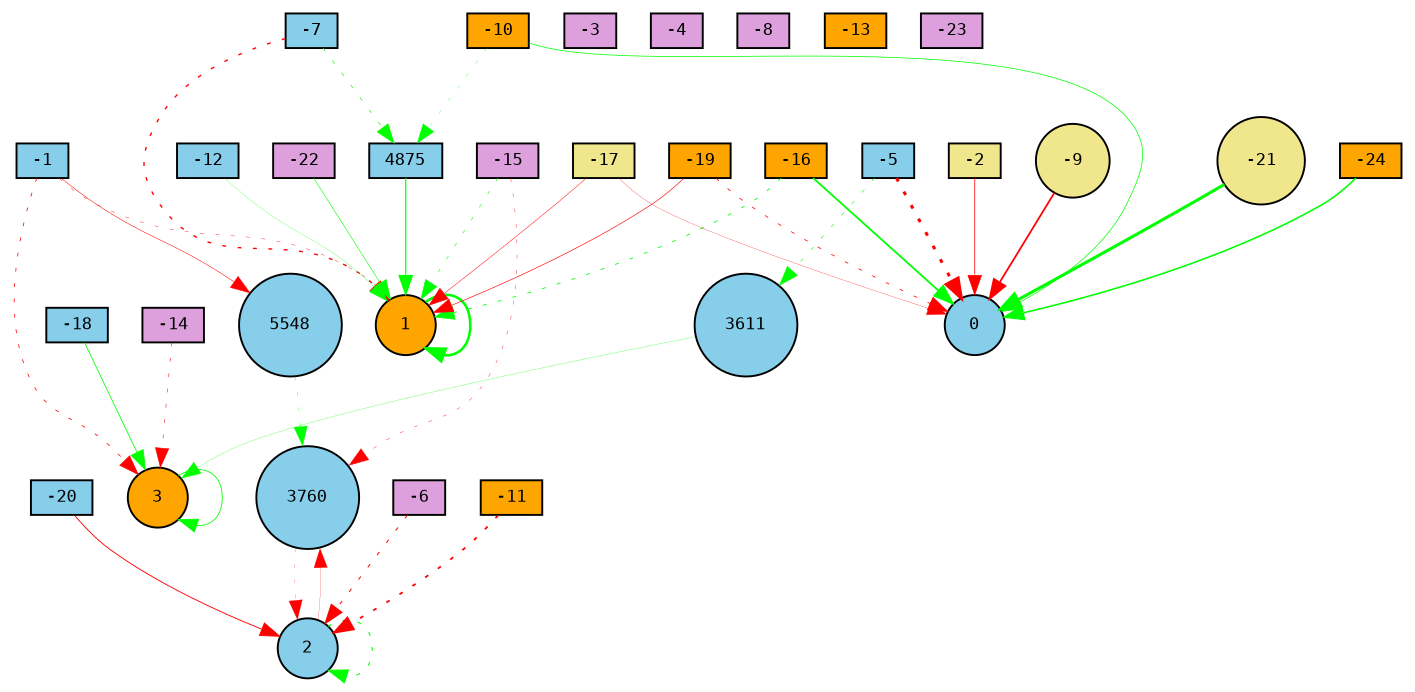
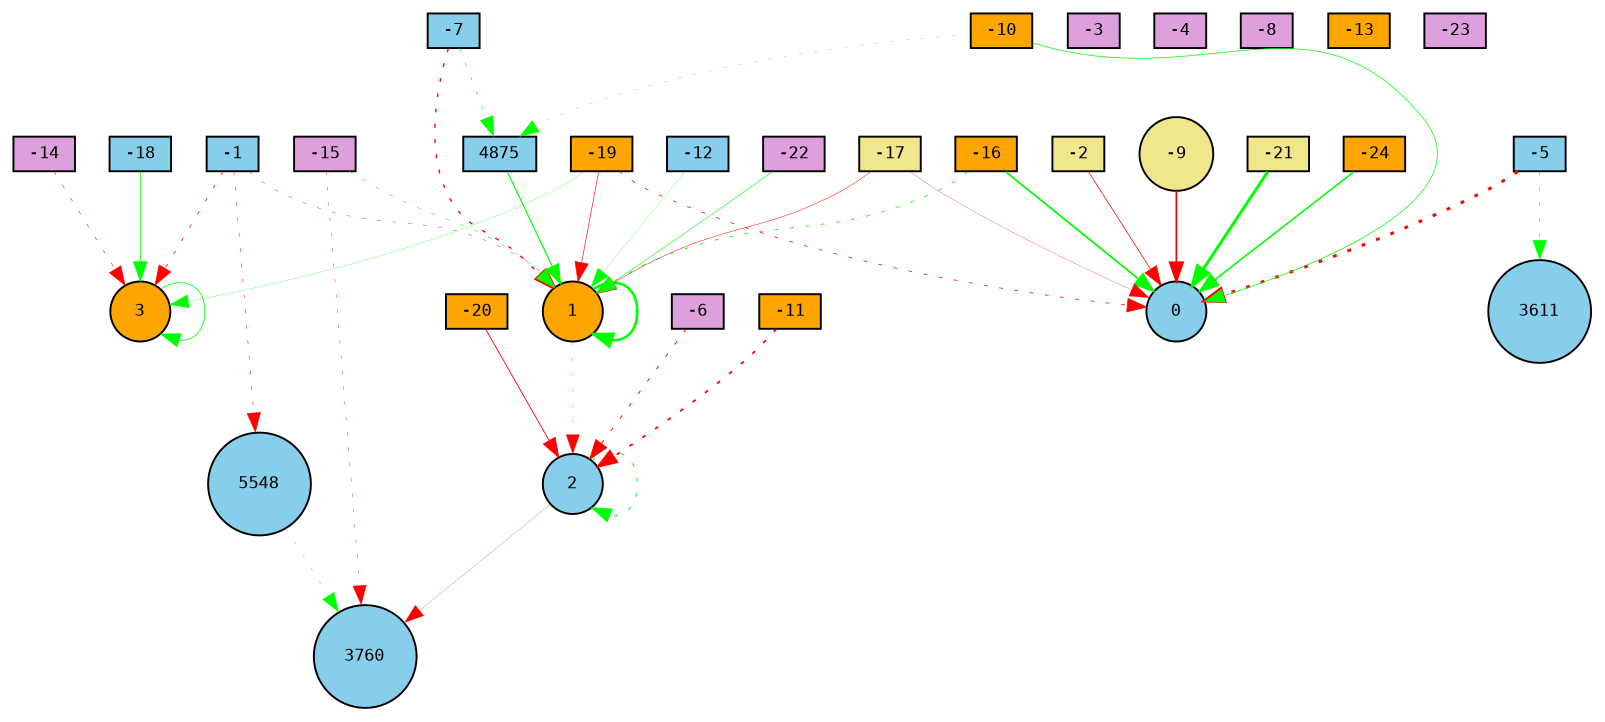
(1261, 161) -> (1278, 154)
(155, 237) -> (245, 304)
(443, 390) -> (391, 252)
(62, 498) -> (477, 311)
(295, 574) -> (573, 388)
